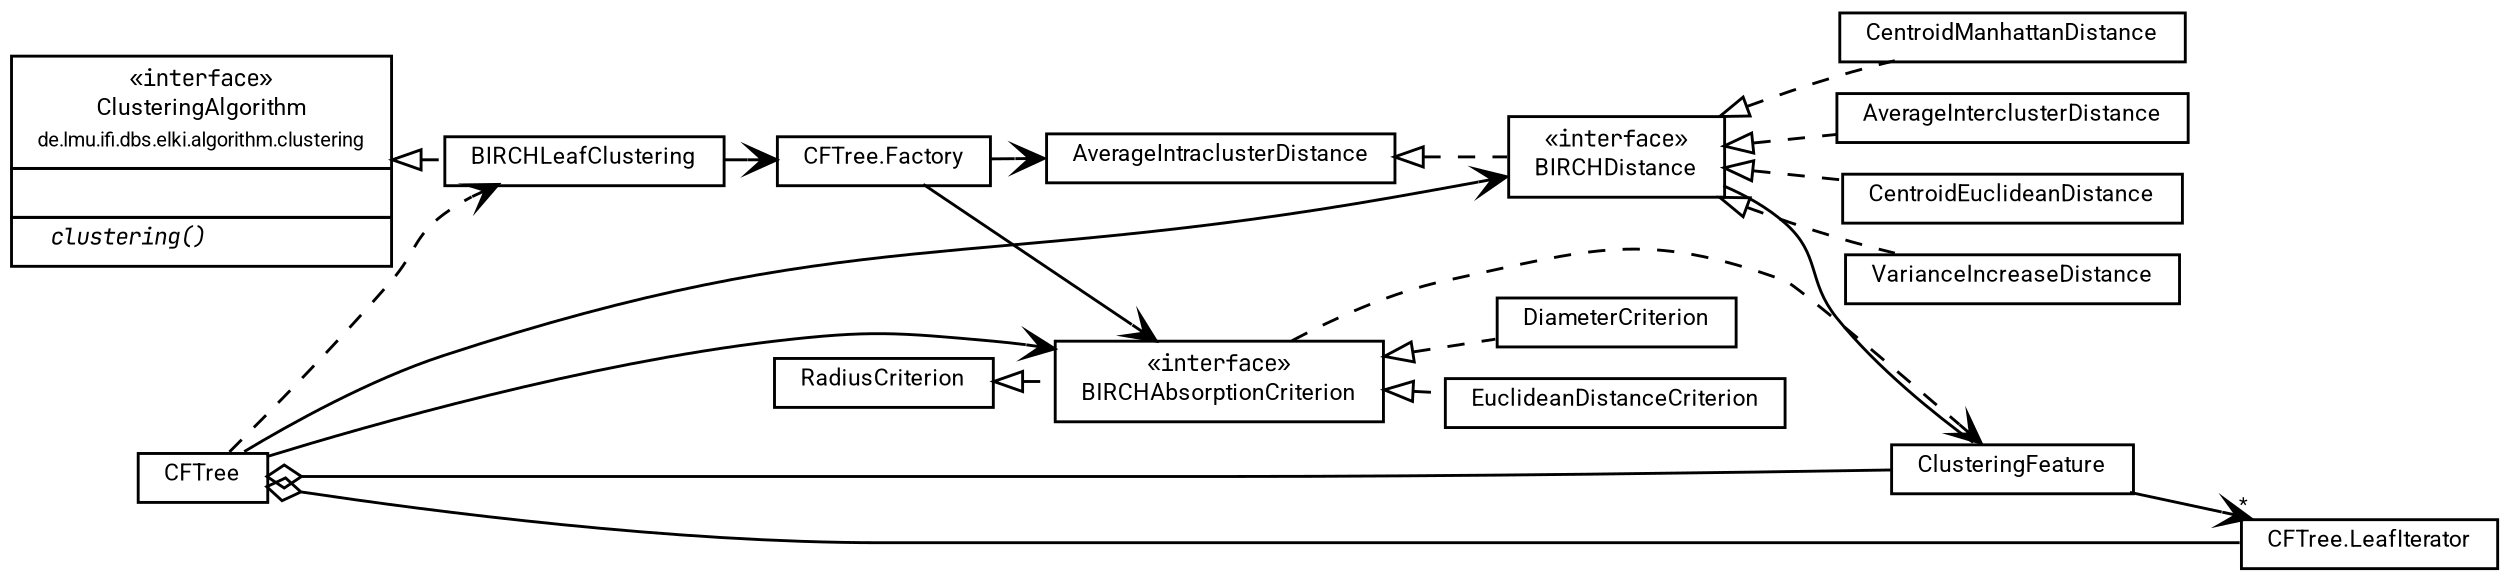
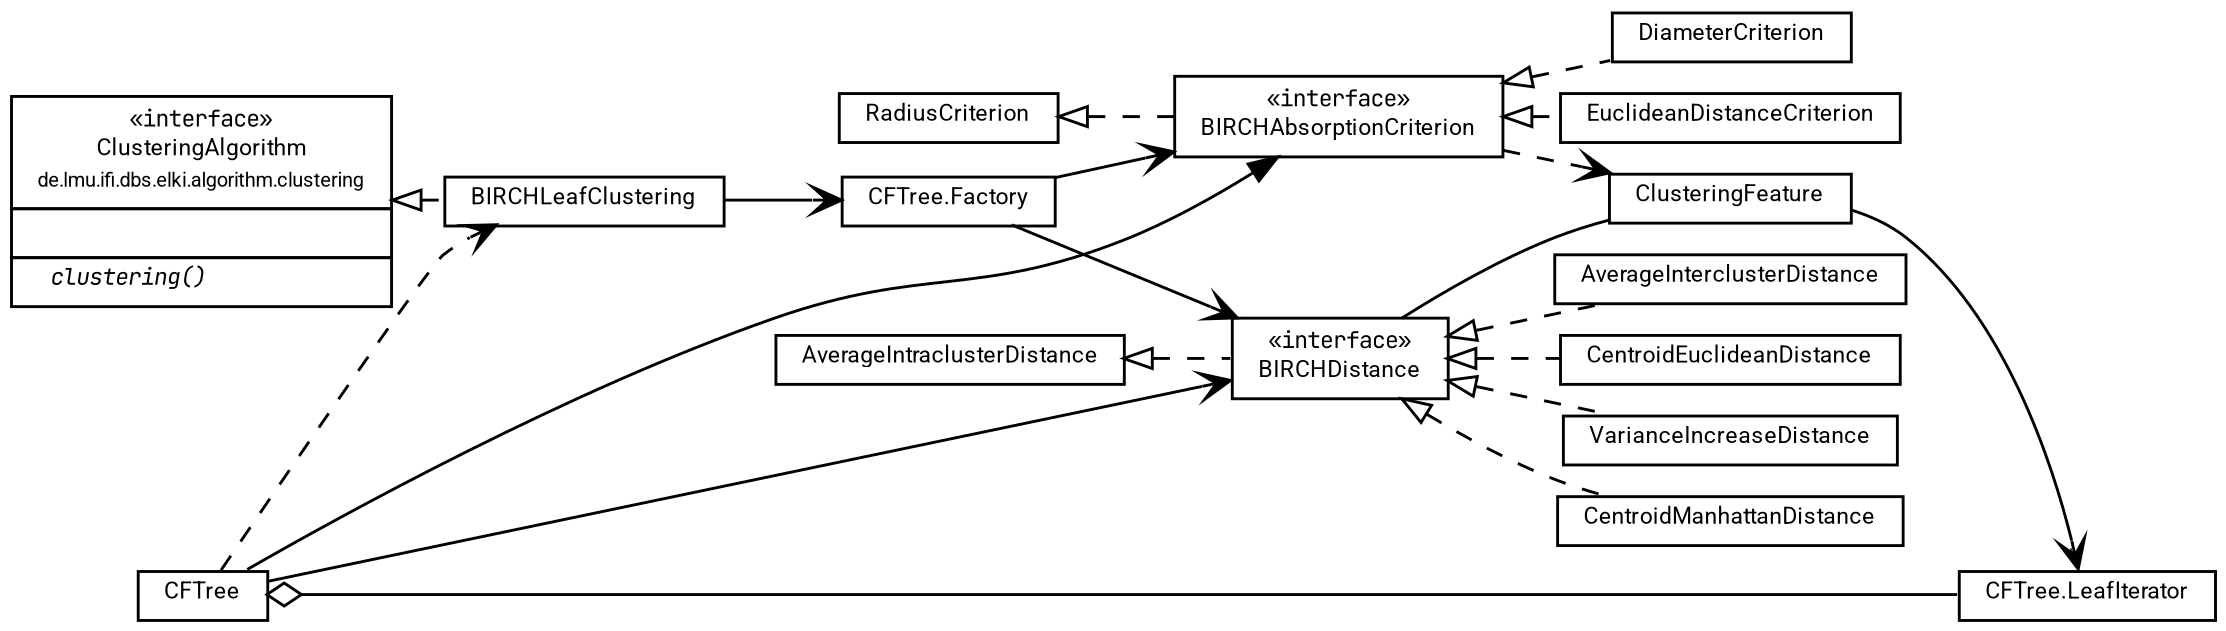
(1003, 159) -> (1111, 266)
(642, 362) -> (737, 332)
(1096, 477) -> none
